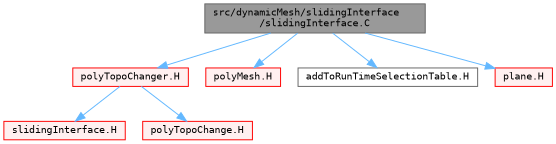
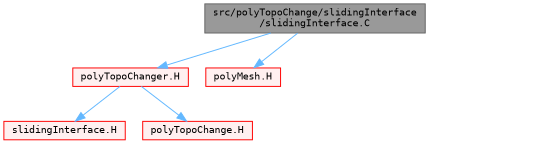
(315, 18) -> (315, 18)
(388, 77) -> none
(524, 77) -> none
